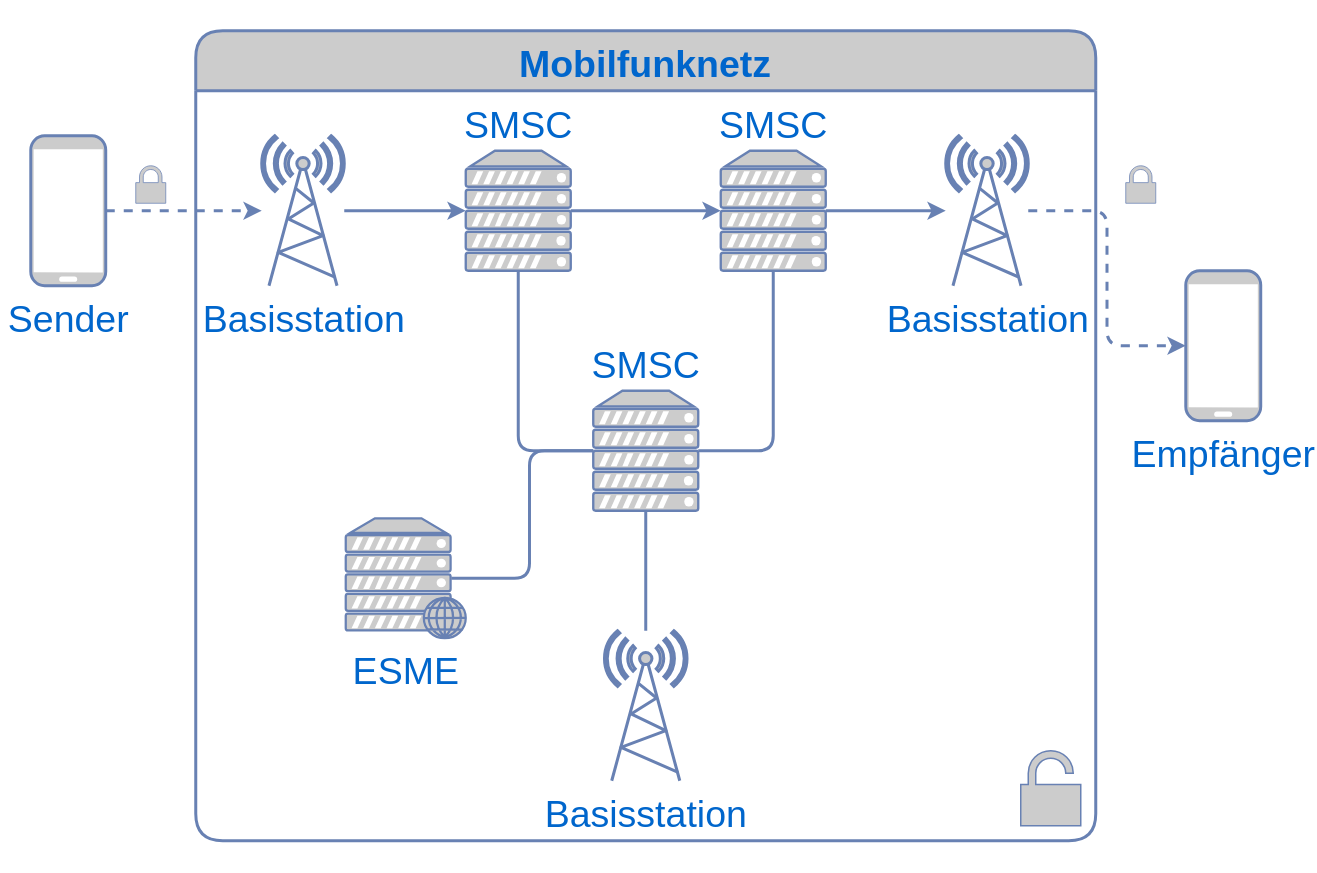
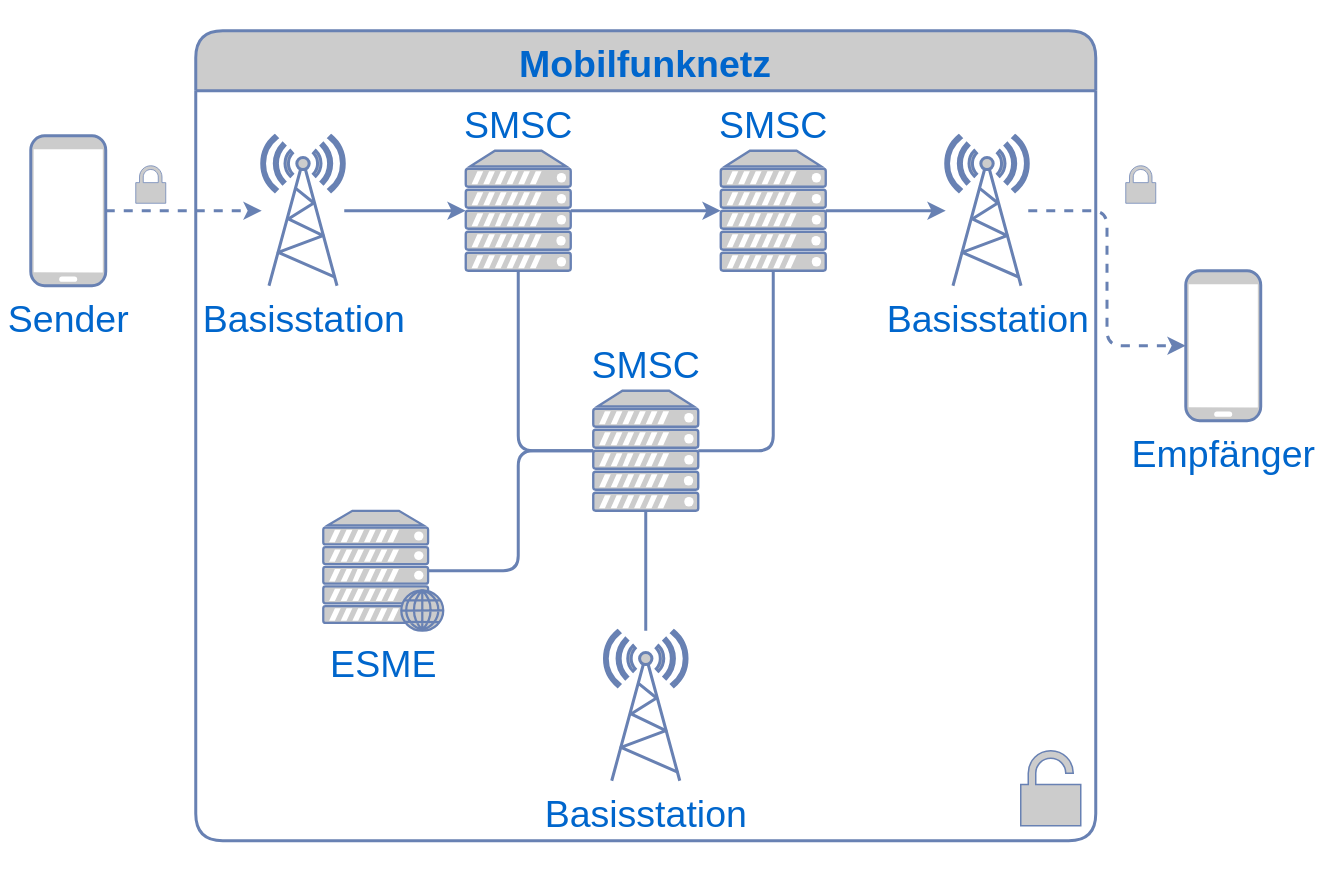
(406, 578) -> (383, 571)
